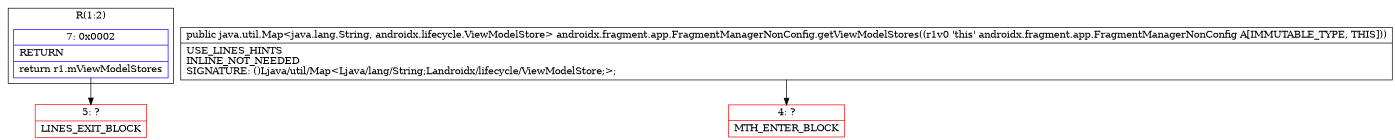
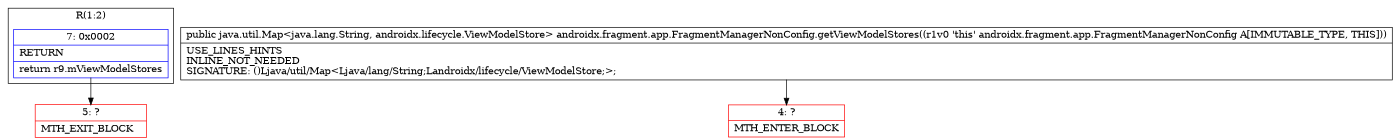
(91, 69) -> (91, 69)
(91, 129) -> (87, 129)
